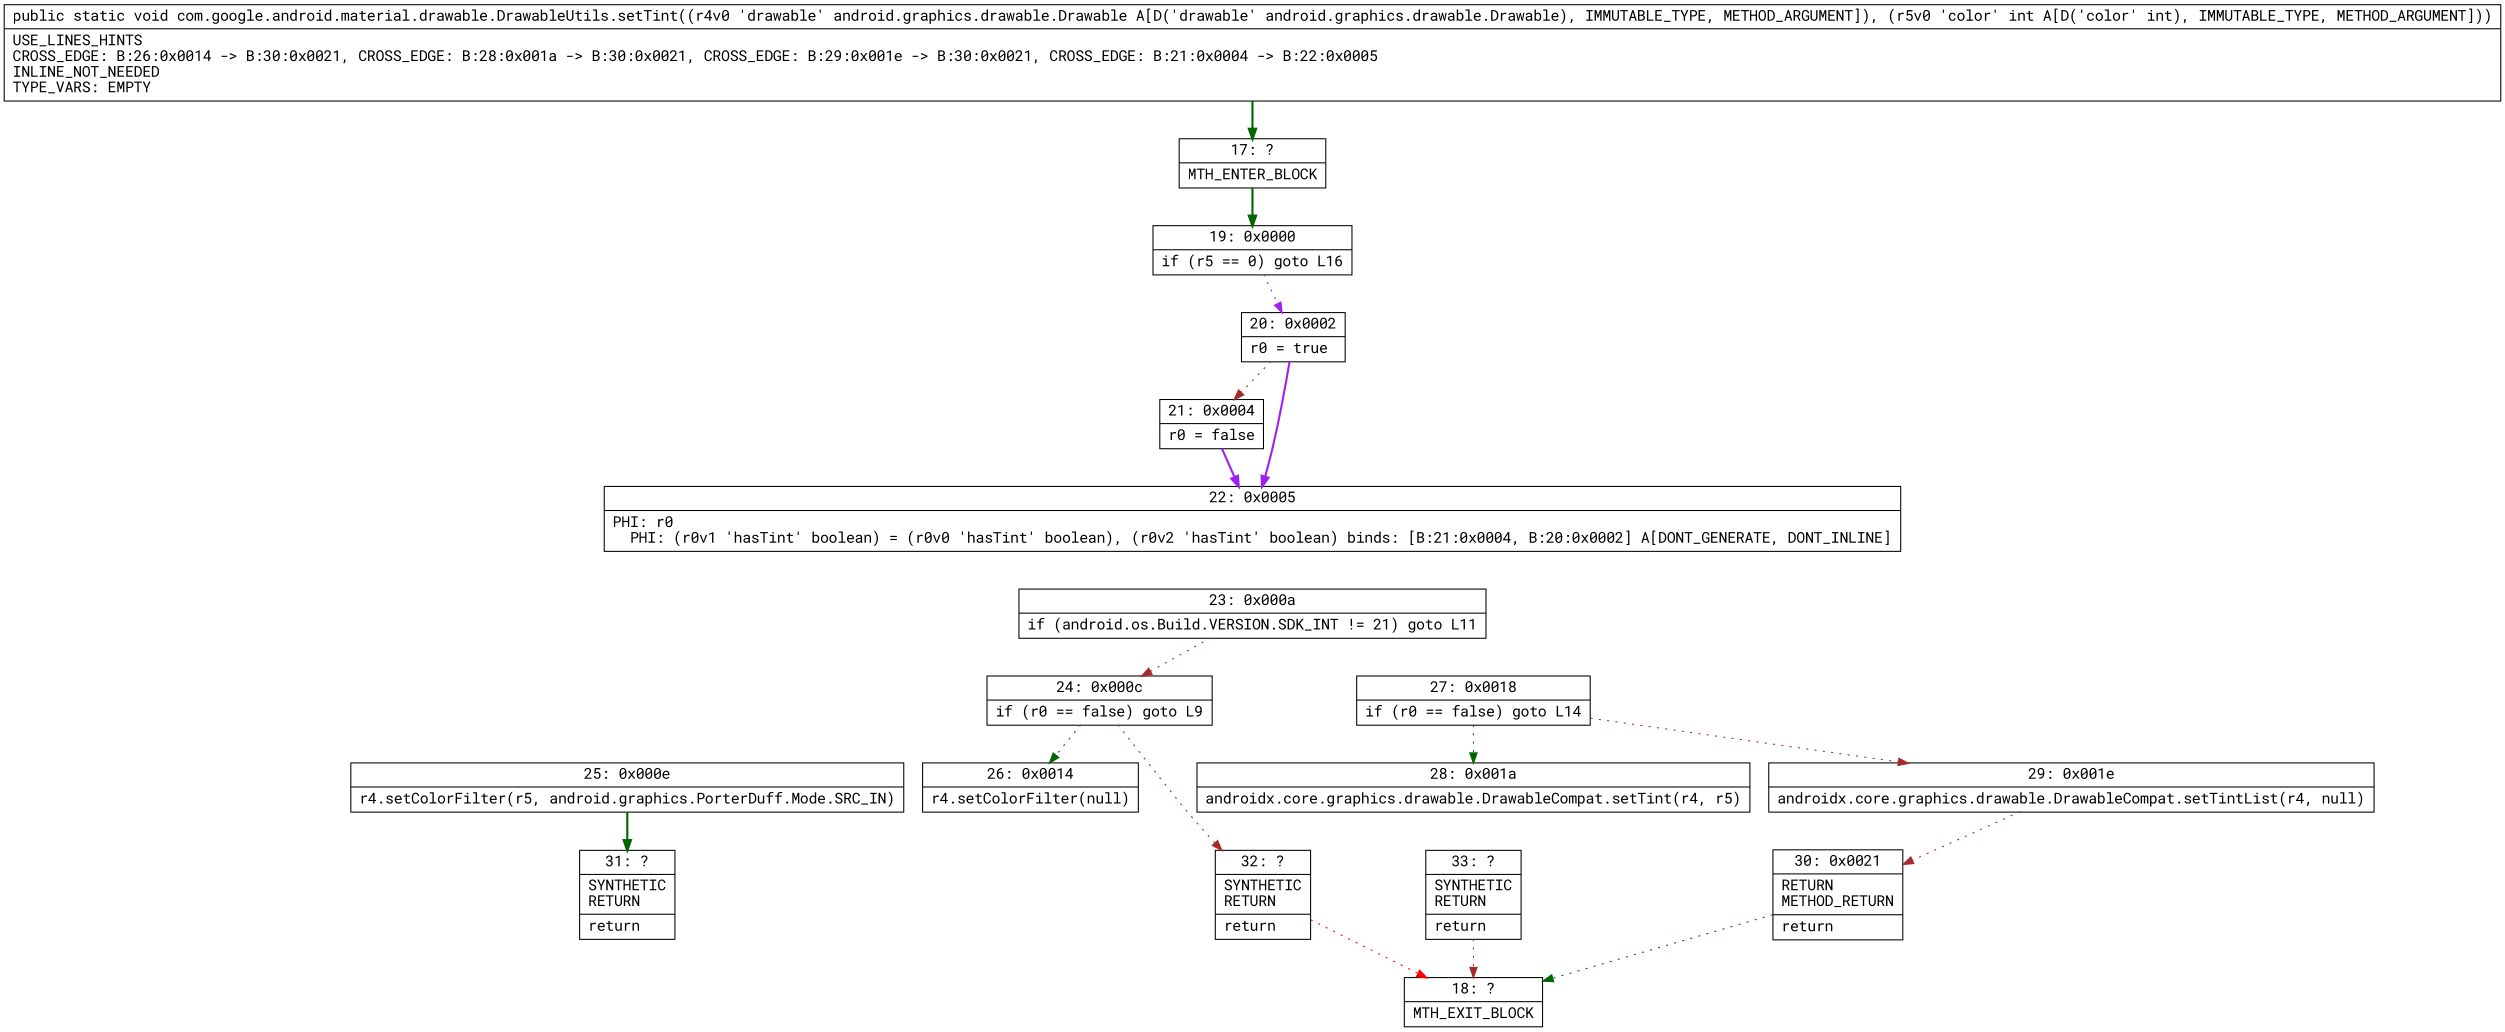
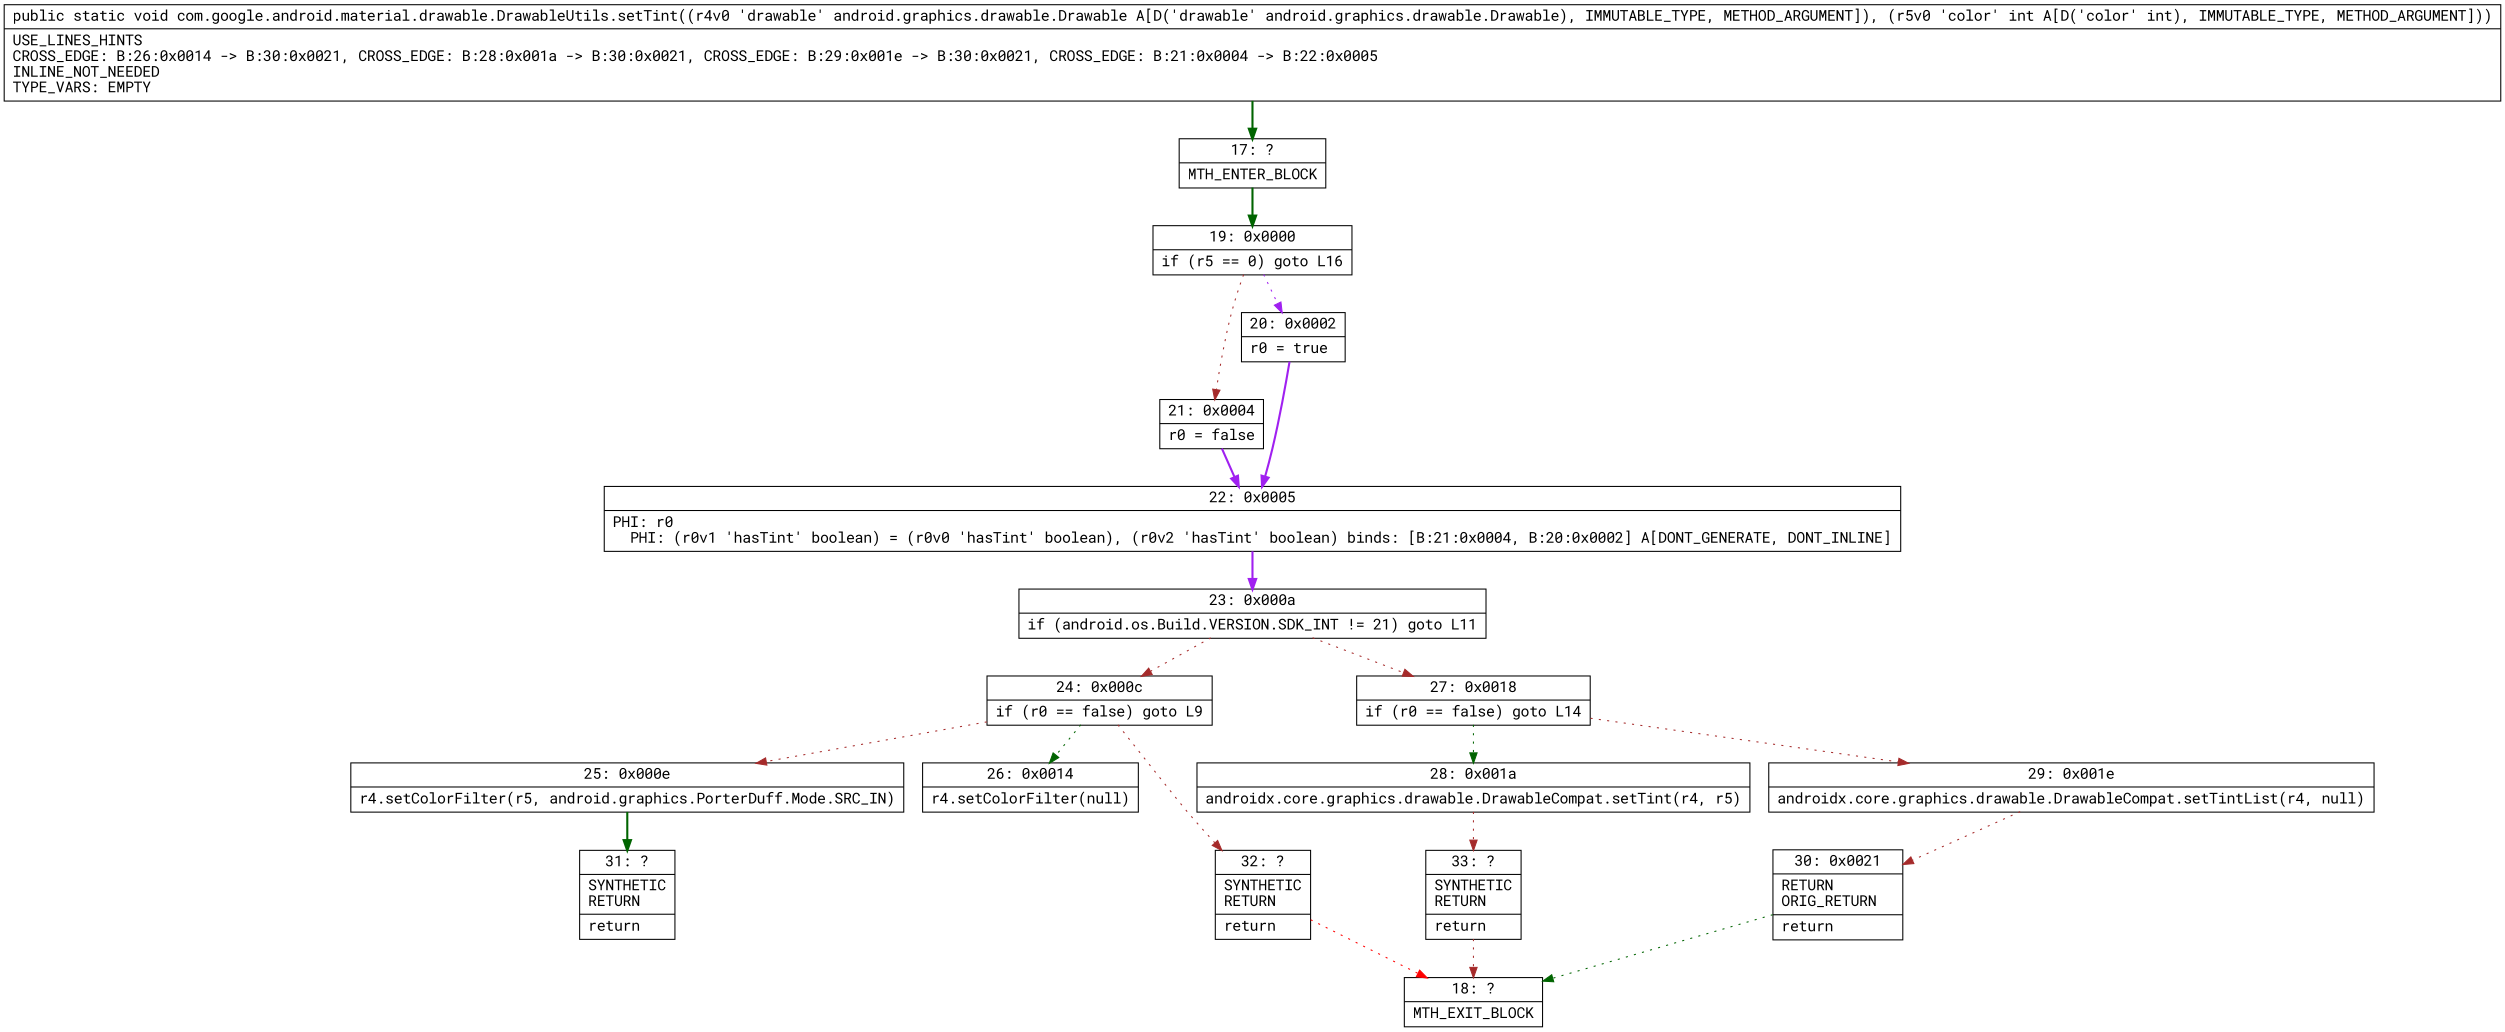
(1256, 377) -> (1227, 331)
none -> (1252, 565)
none -> (1358, 655)
none -> (877, 742)
none -> (1473, 826)
(1838, 902) -> (1829, 902)
